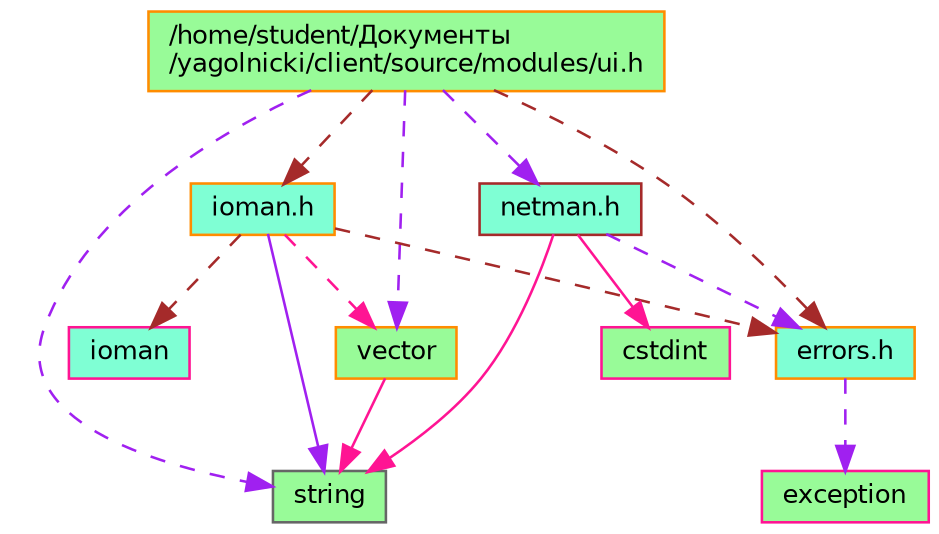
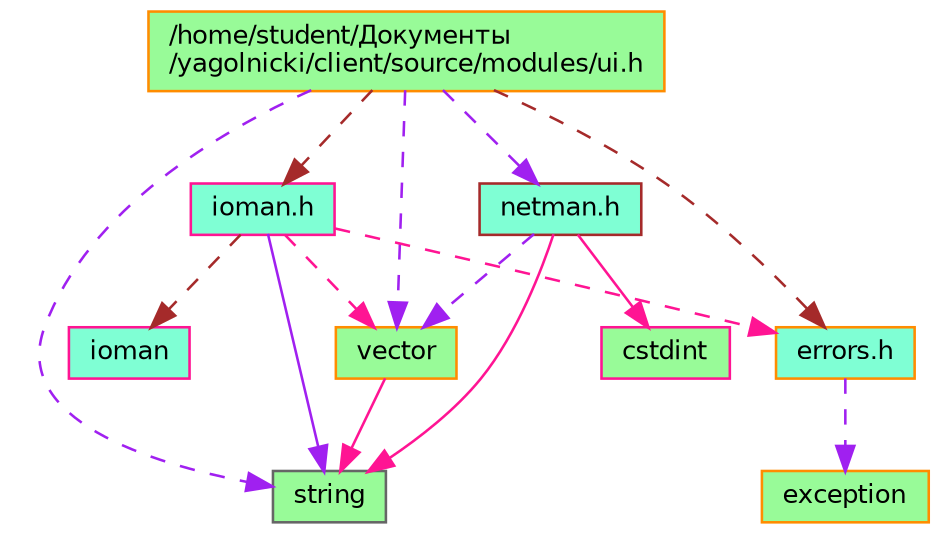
(263, 209) -> (263, 209)
(691, 275) -> (479, 280)
(553, 280) -> (553, 280)
(845, 497) -> (845, 497)
